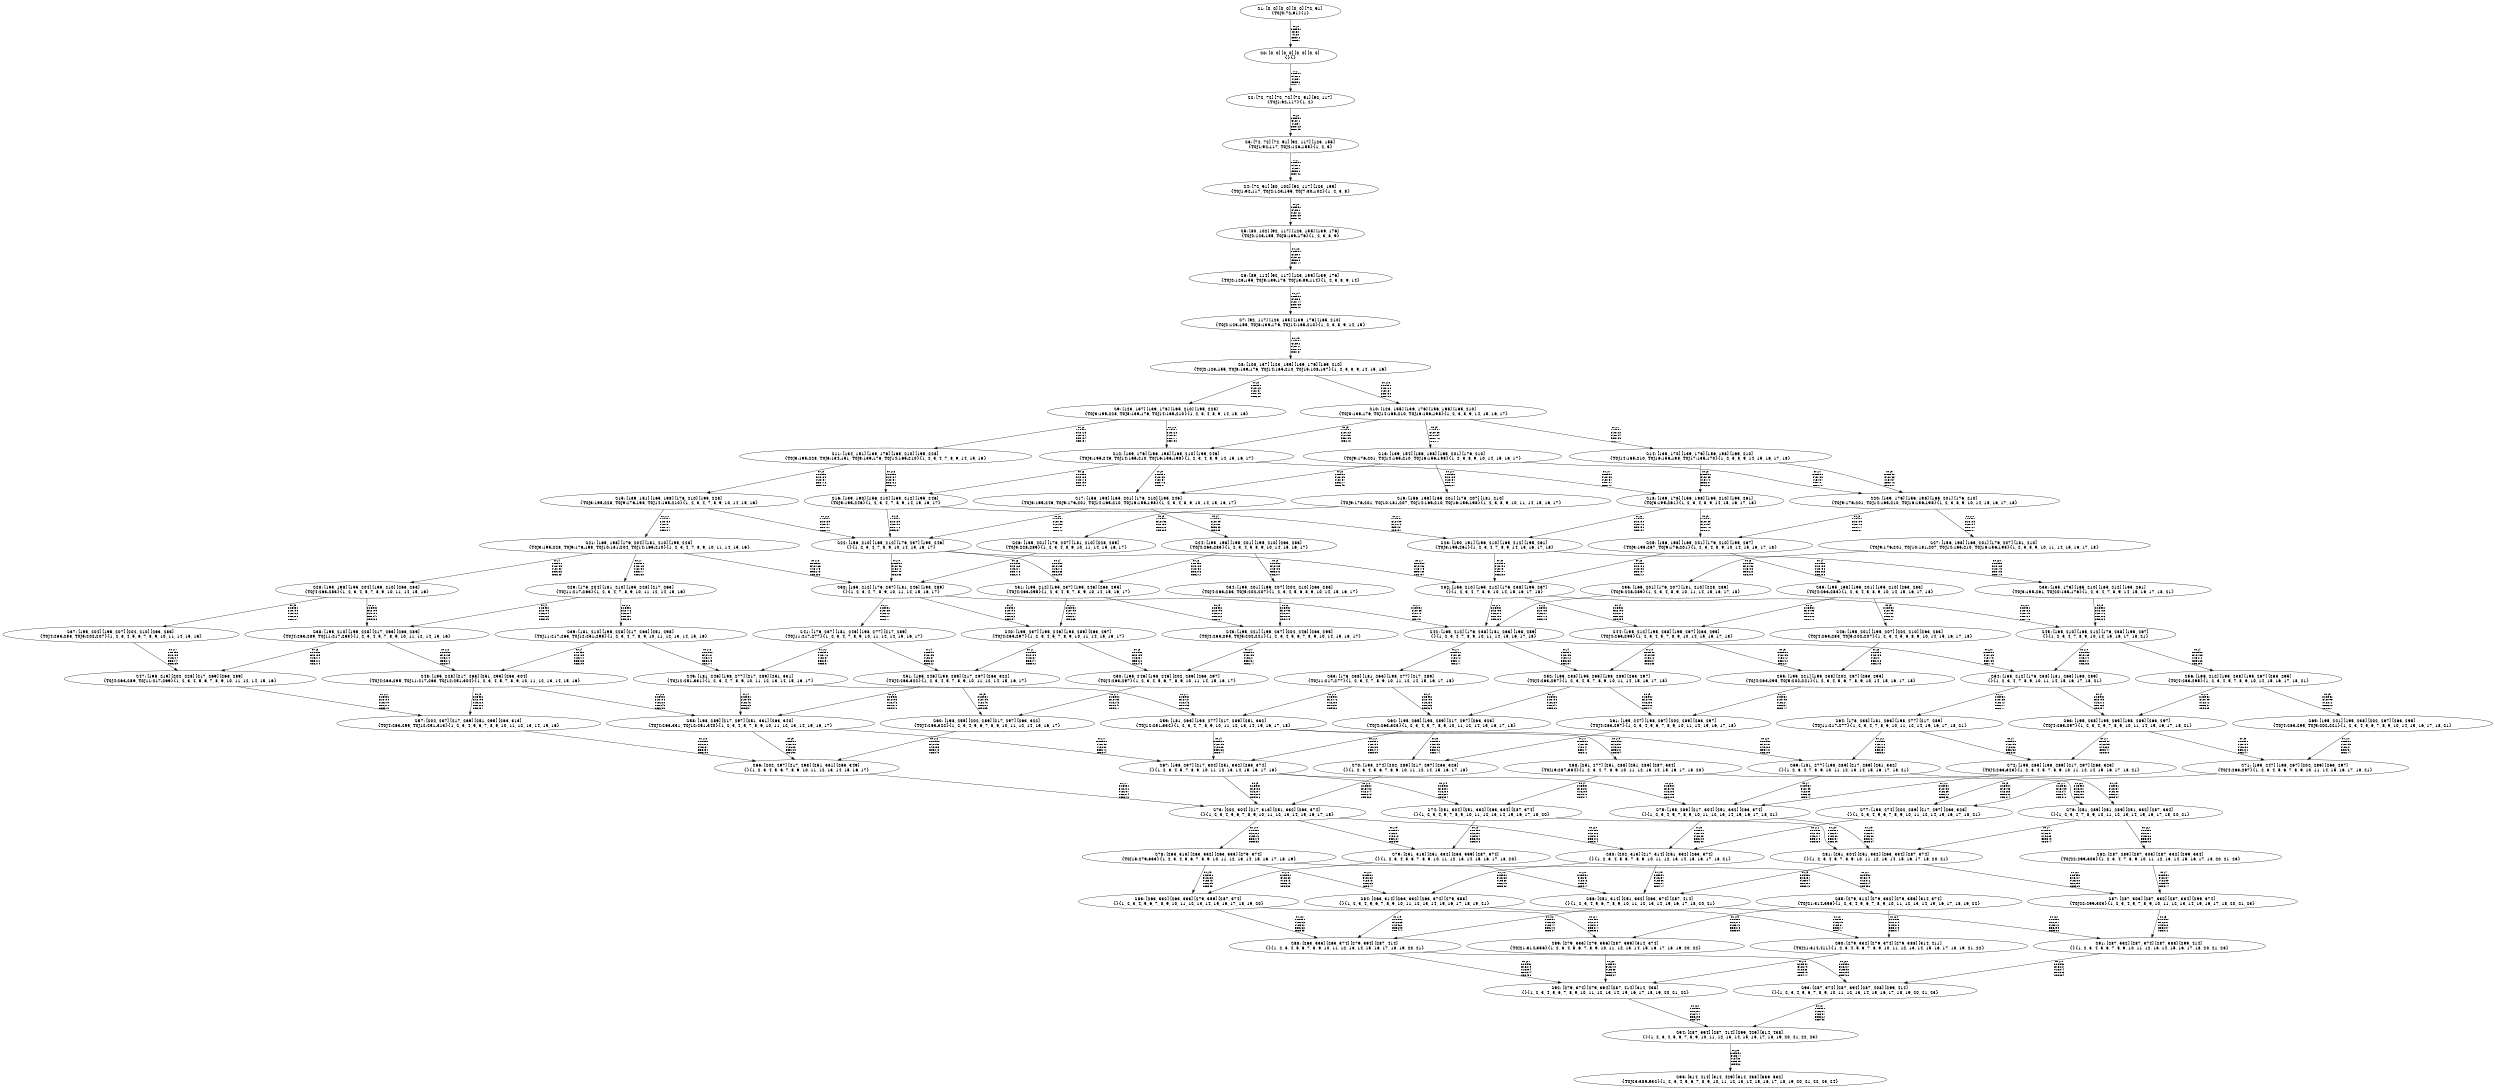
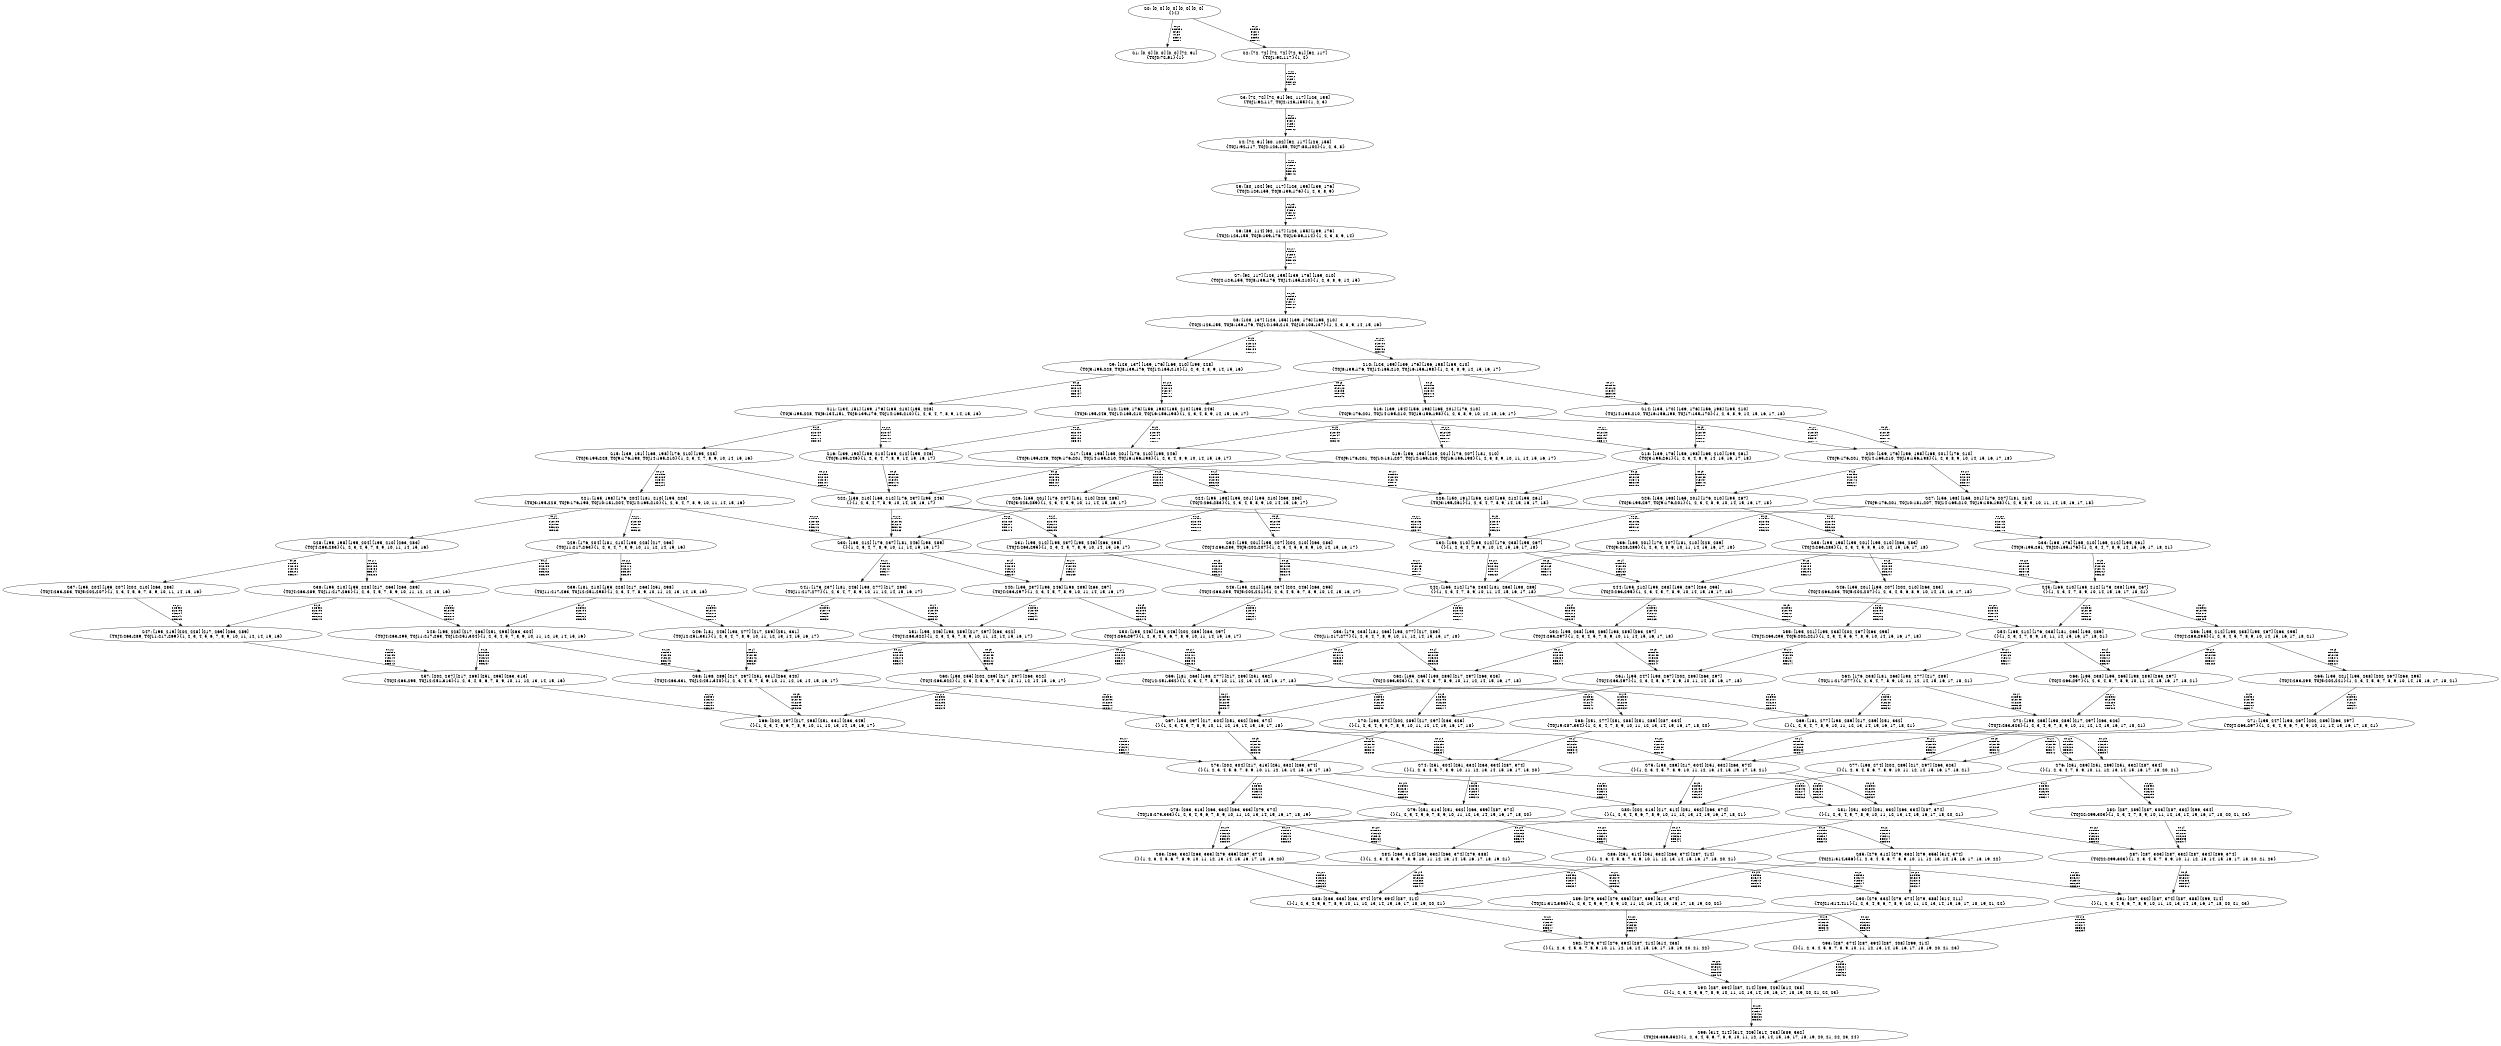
(1291, 32) -> (1170, 32)
